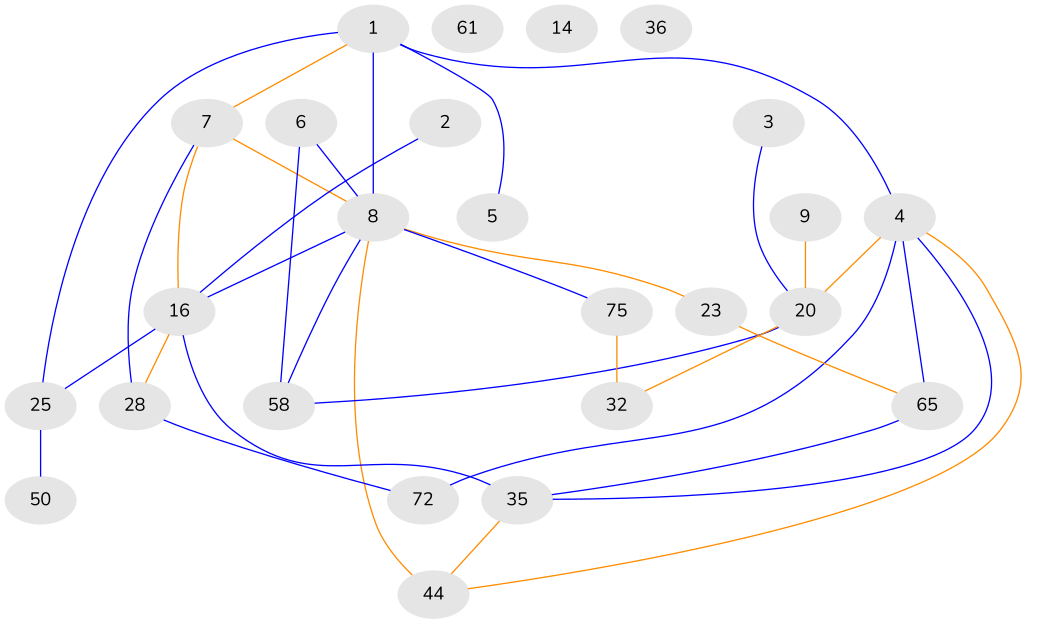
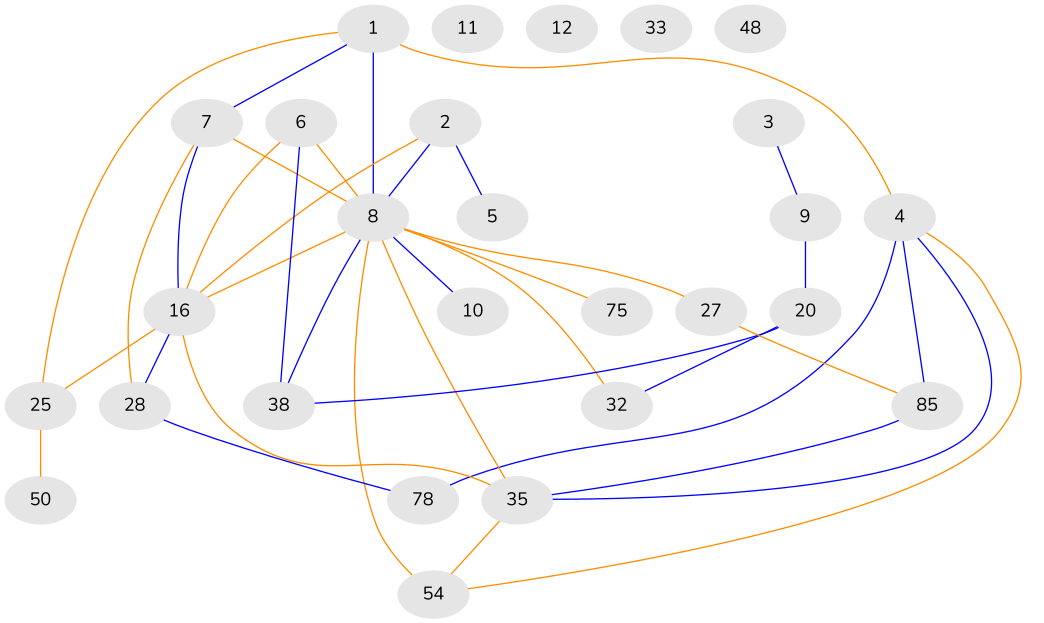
(468, 29) -> (468, 29)
(562, 29) -> (562, 29)
(656, 29) -> (656, 29)
none -> (750, 29)
(671, 58) -> (671, 58)
(290, 76) -> (290, 76)
(489, 96) -> (469, 170)
(123, 145) -> (123, 145)
(337, 170) -> (337, 170)
none -> (409, 170)
none -> (224, 209)
(305, 209) -> (305, 209)
(180, 216) -> (180, 216)
(755, 223) -> (787, 170)
(140, 258) -> (140, 258)
(496, 263) -> (501, 264)
(853, 264) -> none
(276, 265) -> (276, 265)
(805, 265) -> (805, 265)
none -> (473, 312)
(711, 312) -> (711, 312)
(110, 359) -> (110, 359)
(157, 359) -> (157, 359)
(617, 359) -> (519, 287)
(711, 359) -> (711, 359)
none -> (439, 362)
(279, 406) -> (279, 406)
(927, 406) -> (927, 406)
(41, 453) -> (41, 453)
(333, 465) -> (333, 465)
(423, 500) -> (423, 500)
(434, 595) -> (434, 595)
